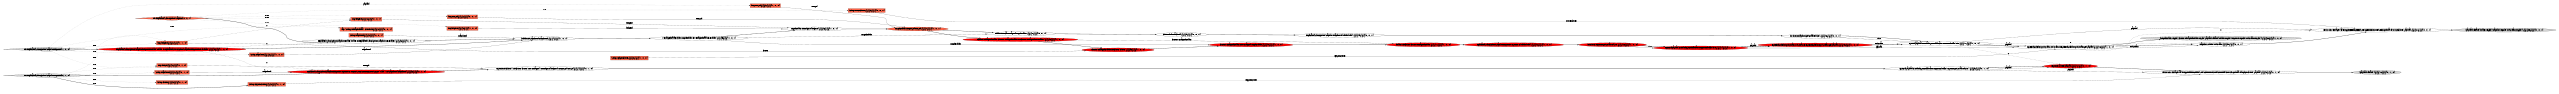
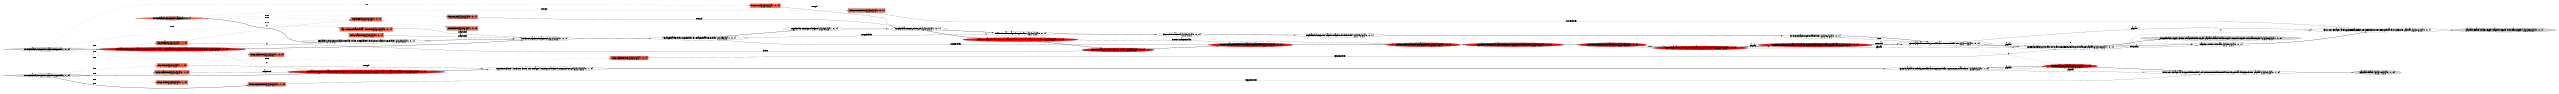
(366, 4) -> (366, 4)
(544, 9) -> (544, 9)
(585, 23) -> none
(630, 29) -> none
(918, 29) -> (918, 29)
(408, 52) -> (456, 34)
(102, 67) -> (333, 60)
